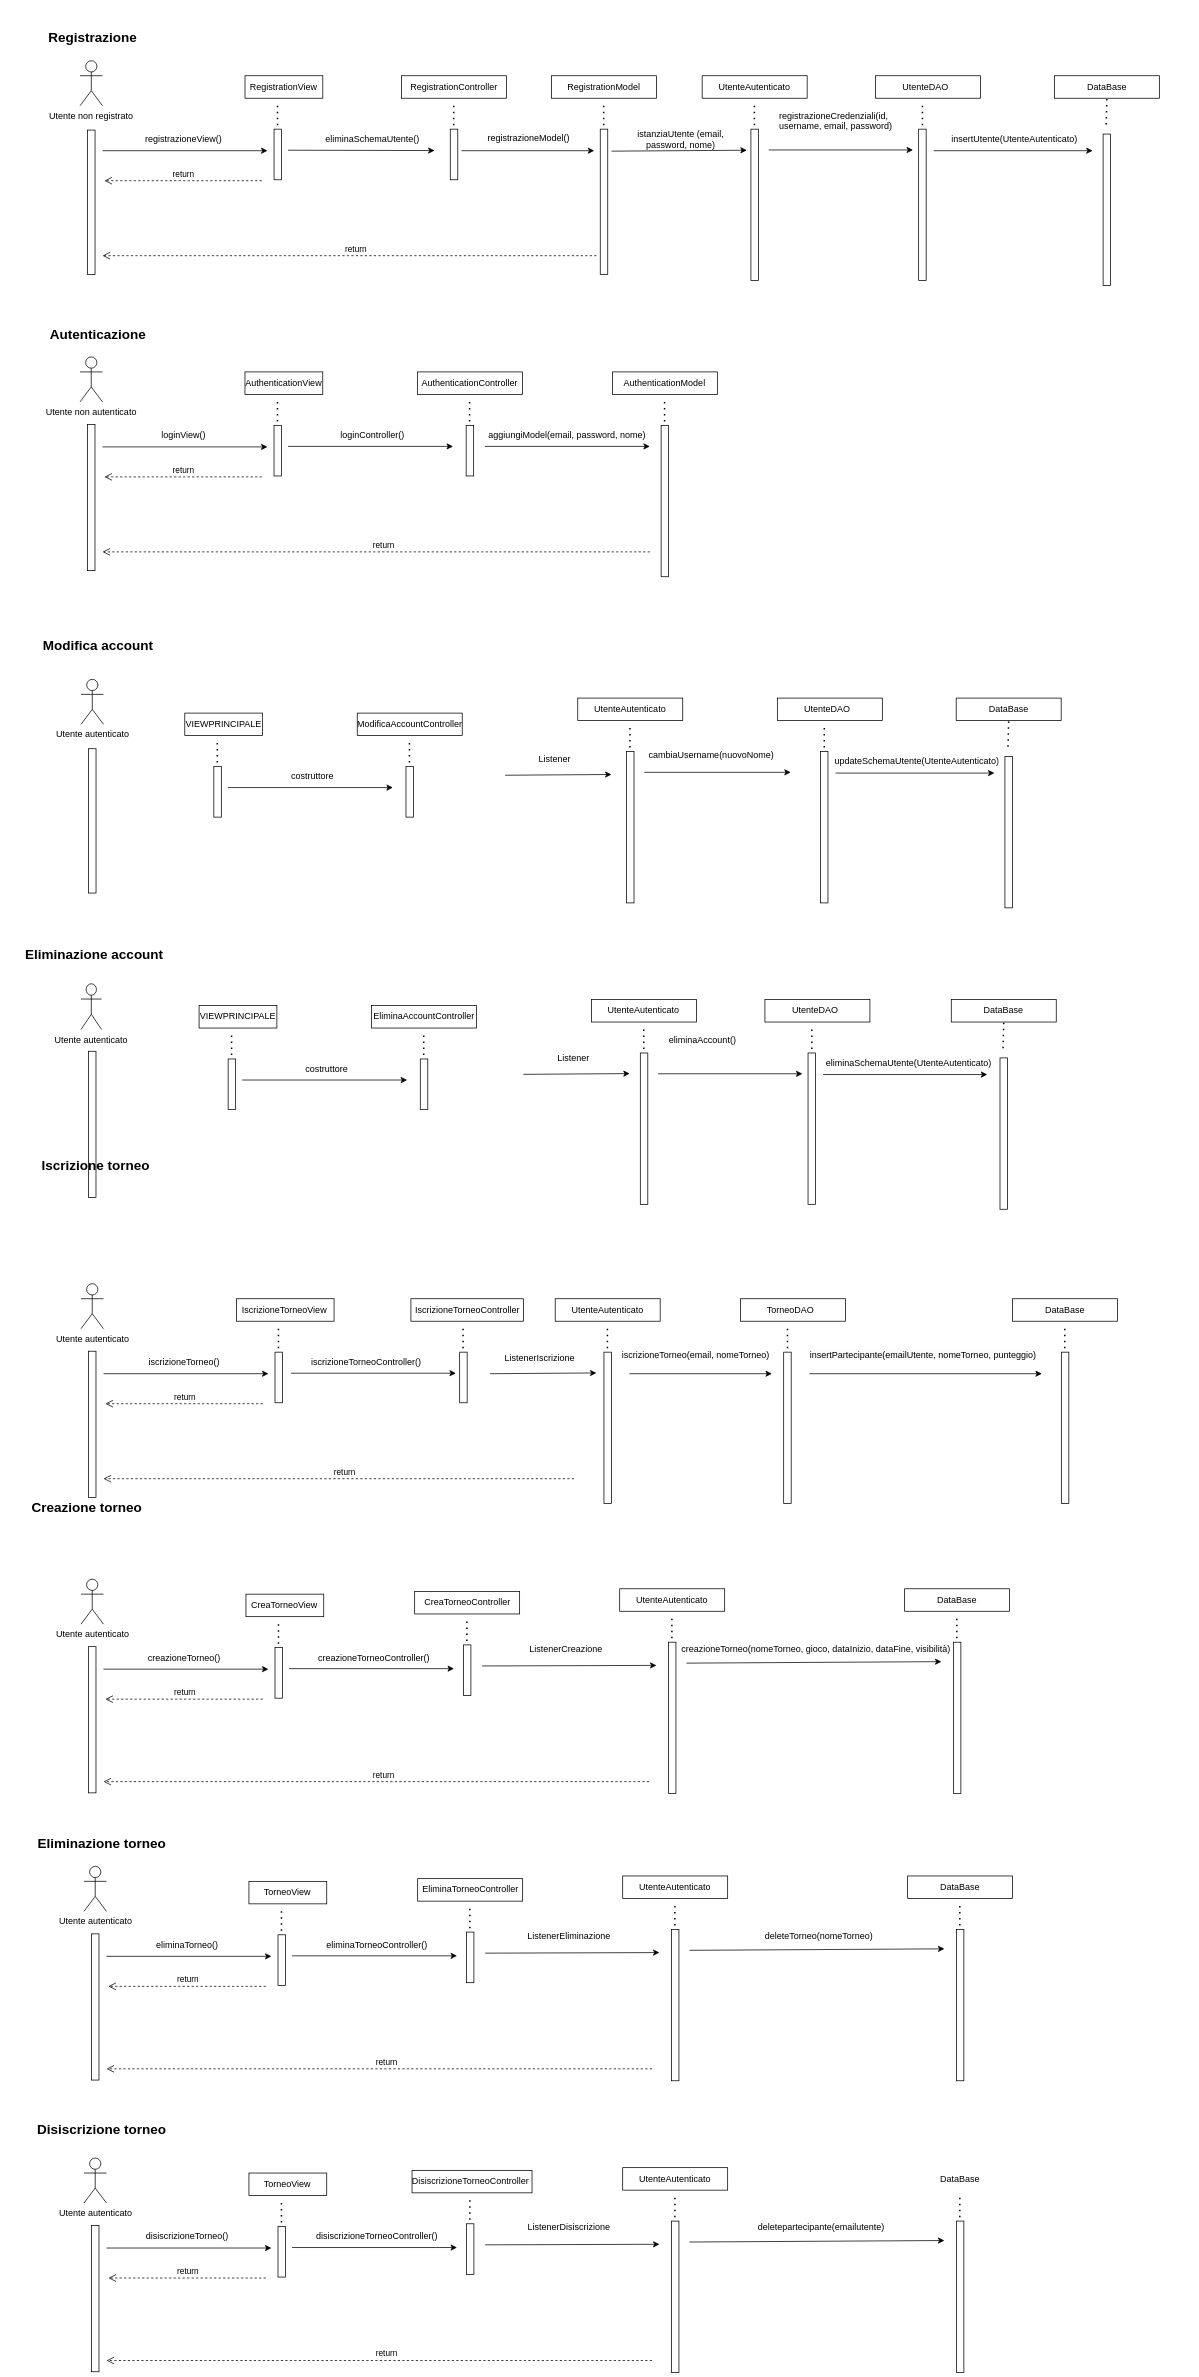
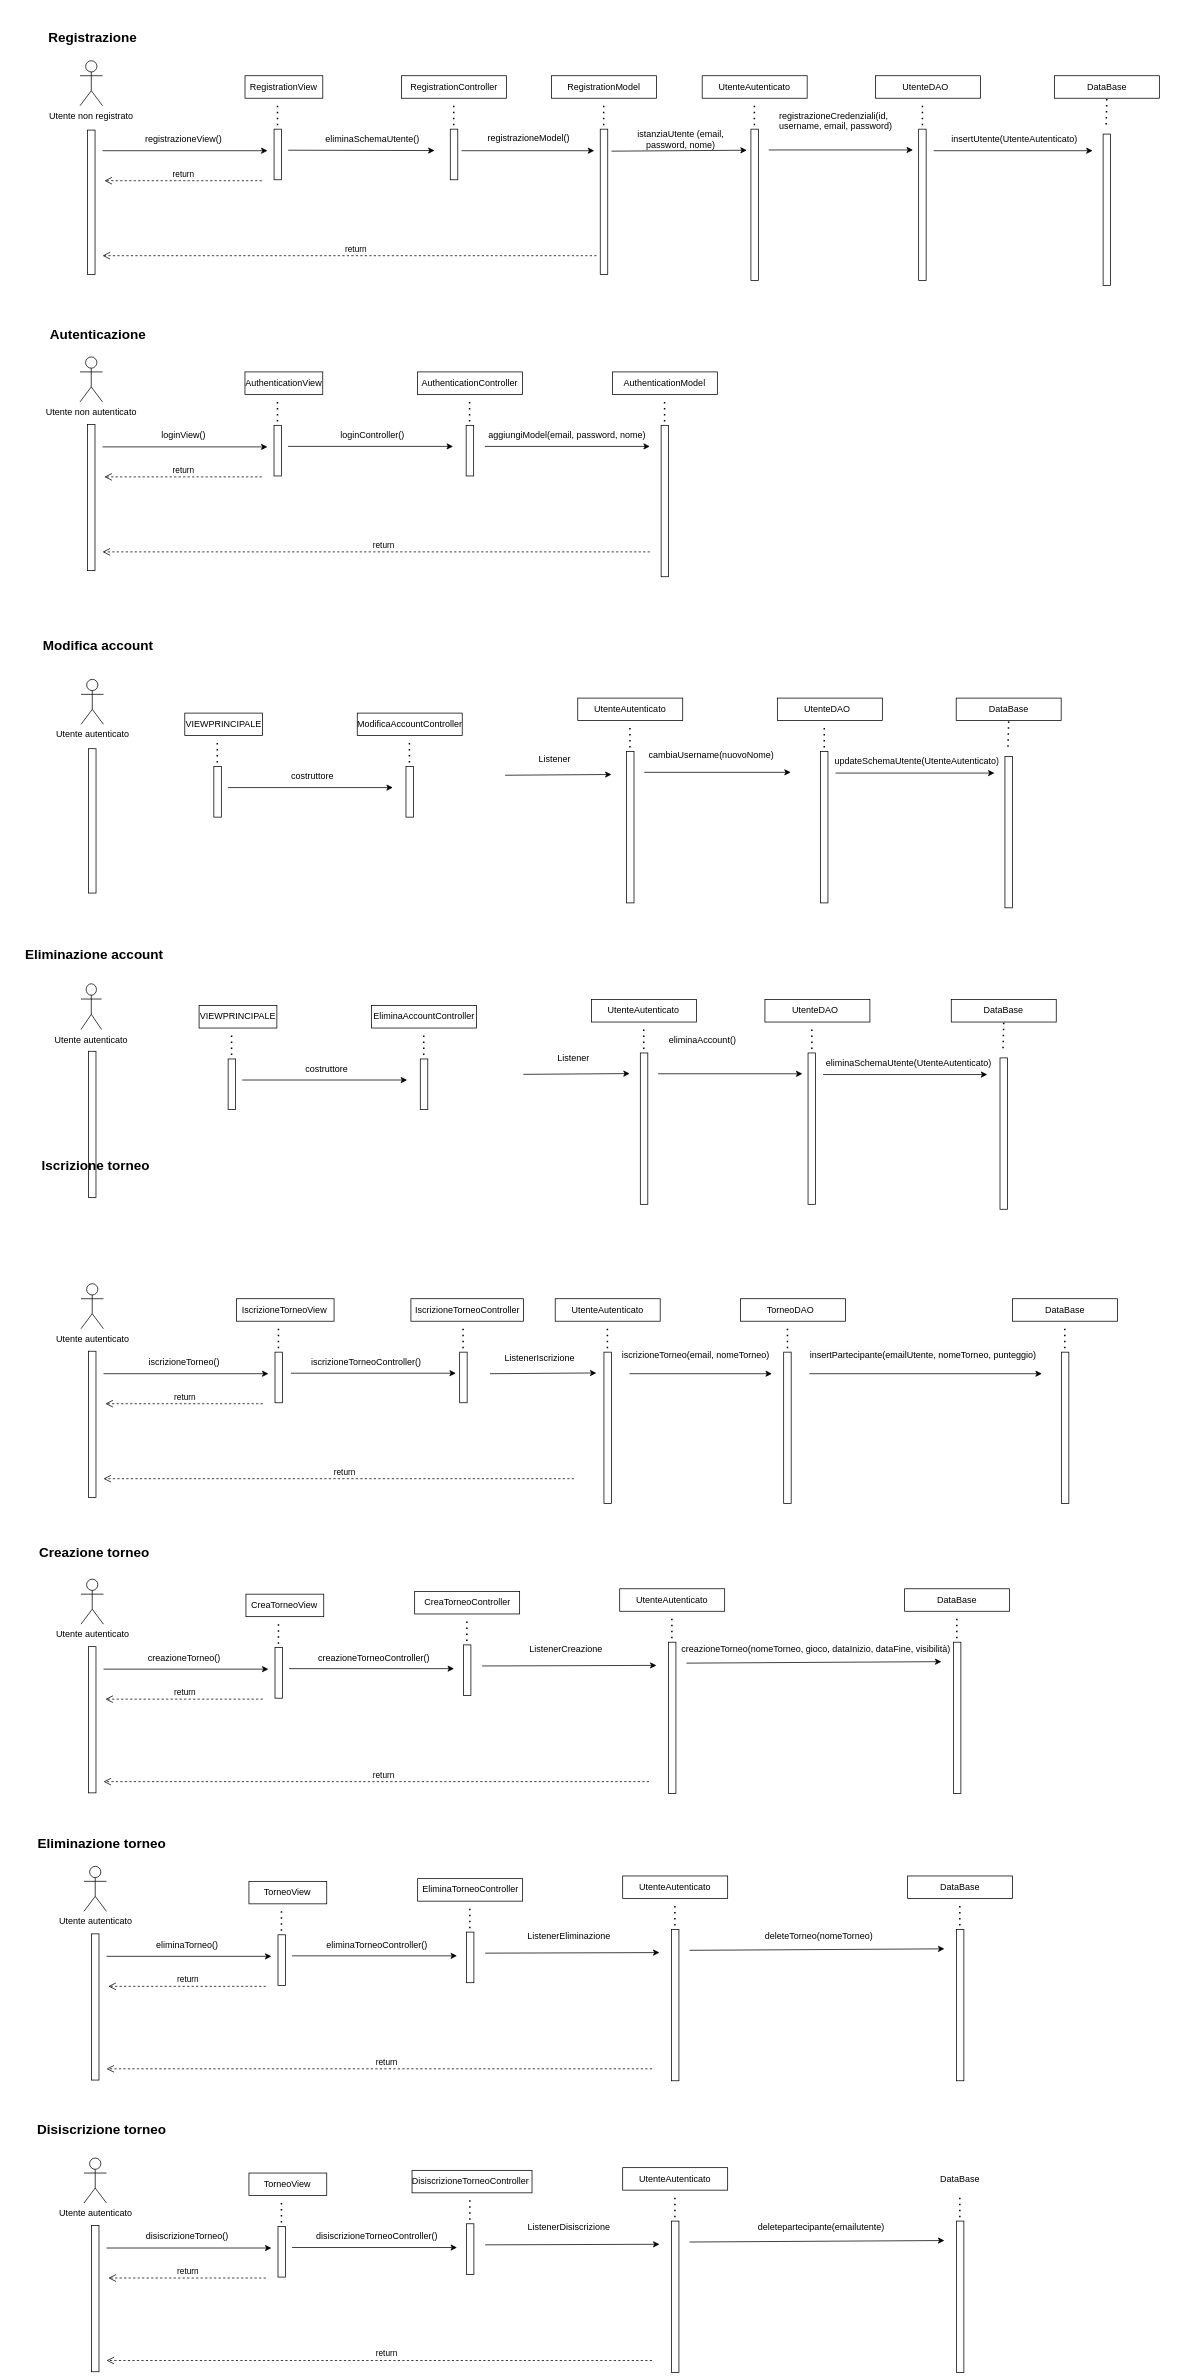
(87, 1508) -> (94, 1553)
